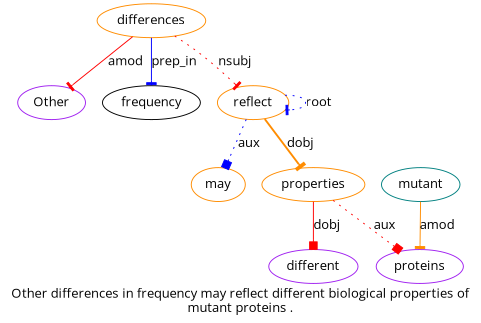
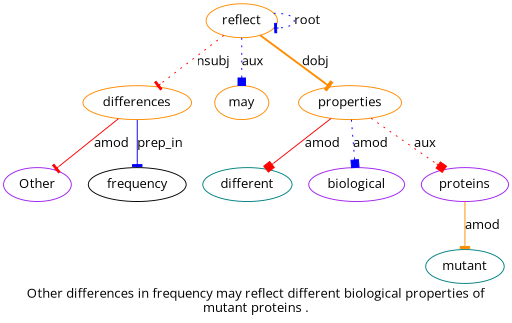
(206, 58) -> (192, 60)
none -> (357, 185)
(420, 223) -> (465, 223)
(327, 226) -> (322, 144)
(313, 266) -> (247, 185)
